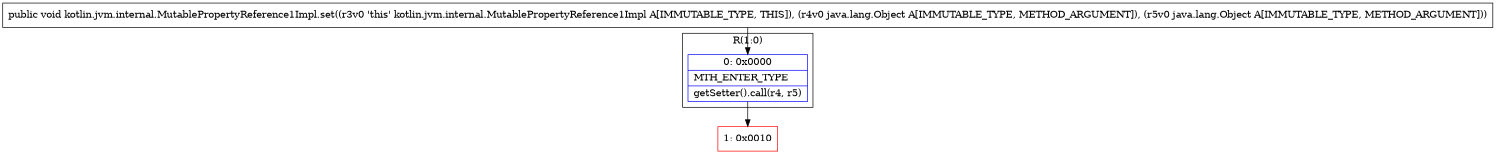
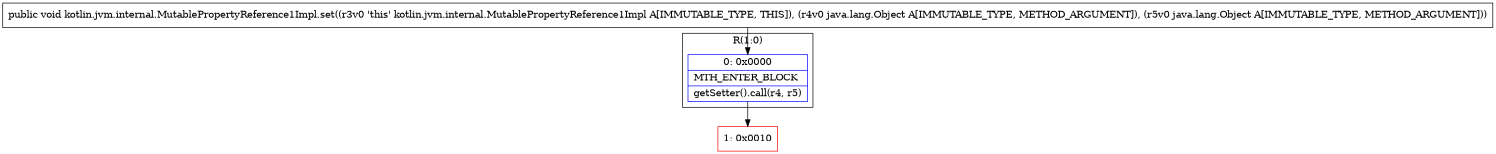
(741, 78) -> (746, 78)
